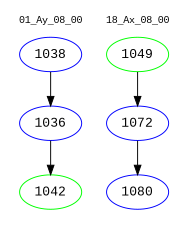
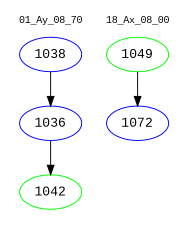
(51, 21) -> (51, 21)
(138, 192) -> none
